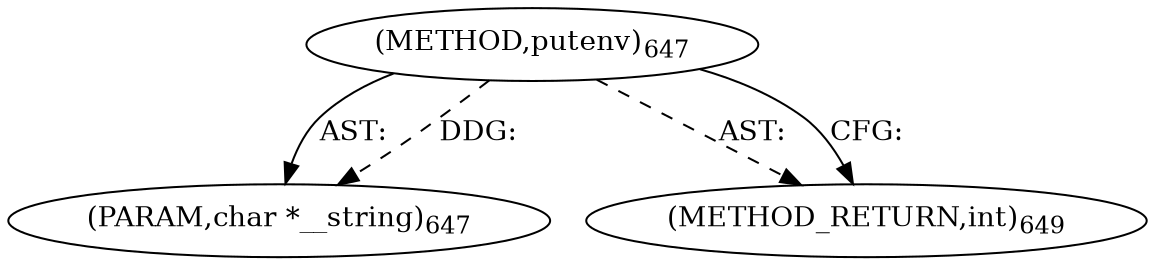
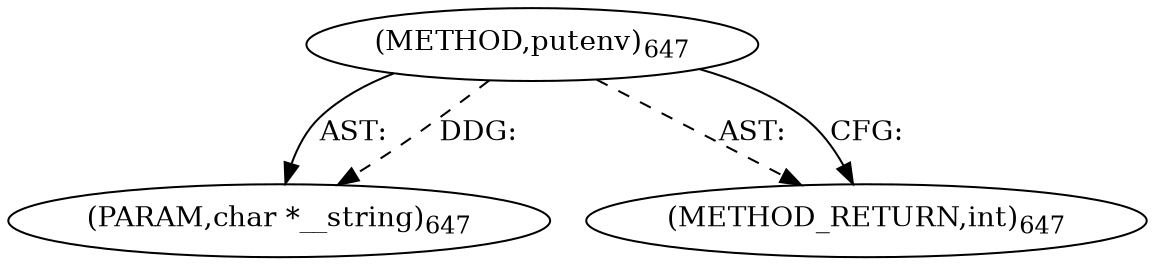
(1043, 218) -> (1043, 218)
